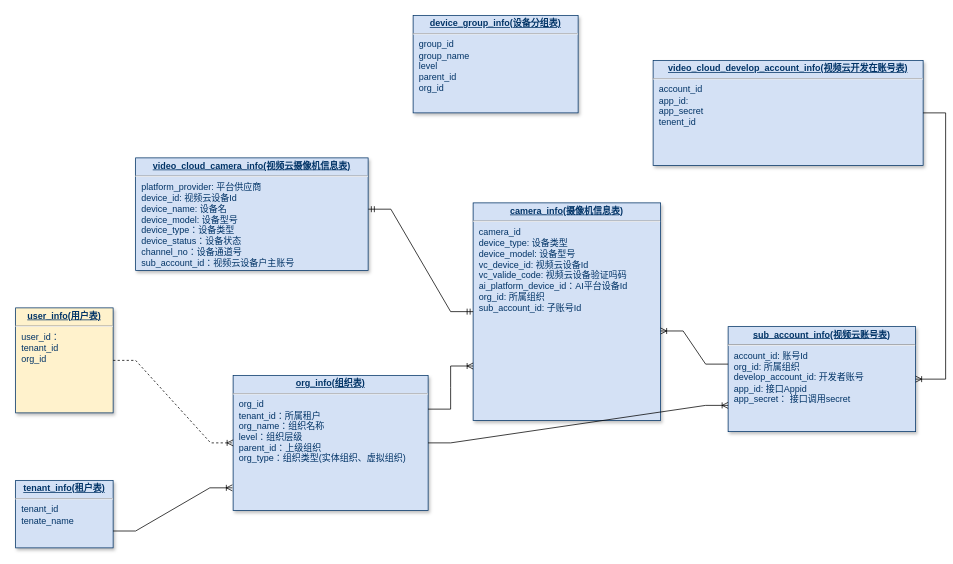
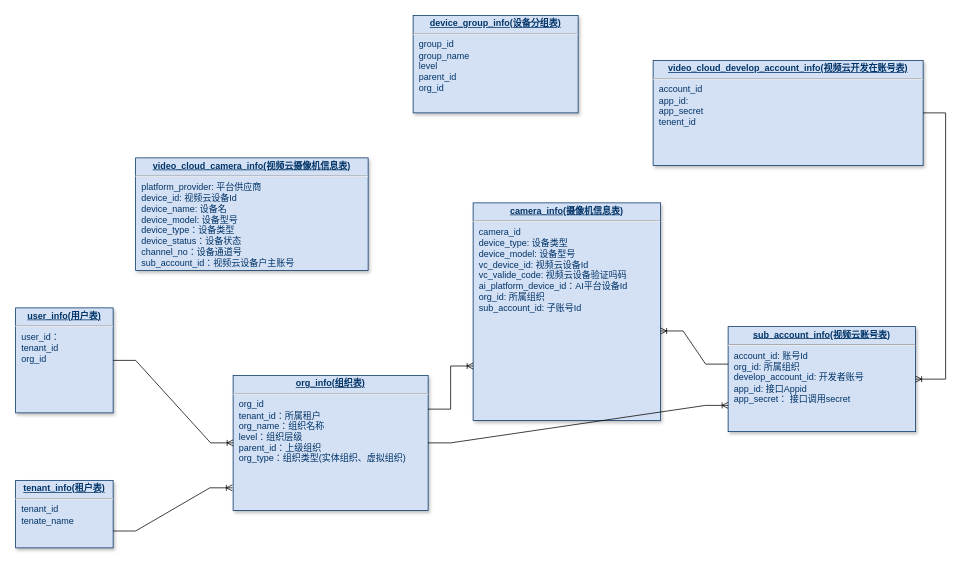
(420, 260) -> none
(64, 360) -> (64, 360)
(173, 401) -> (173, 401)
